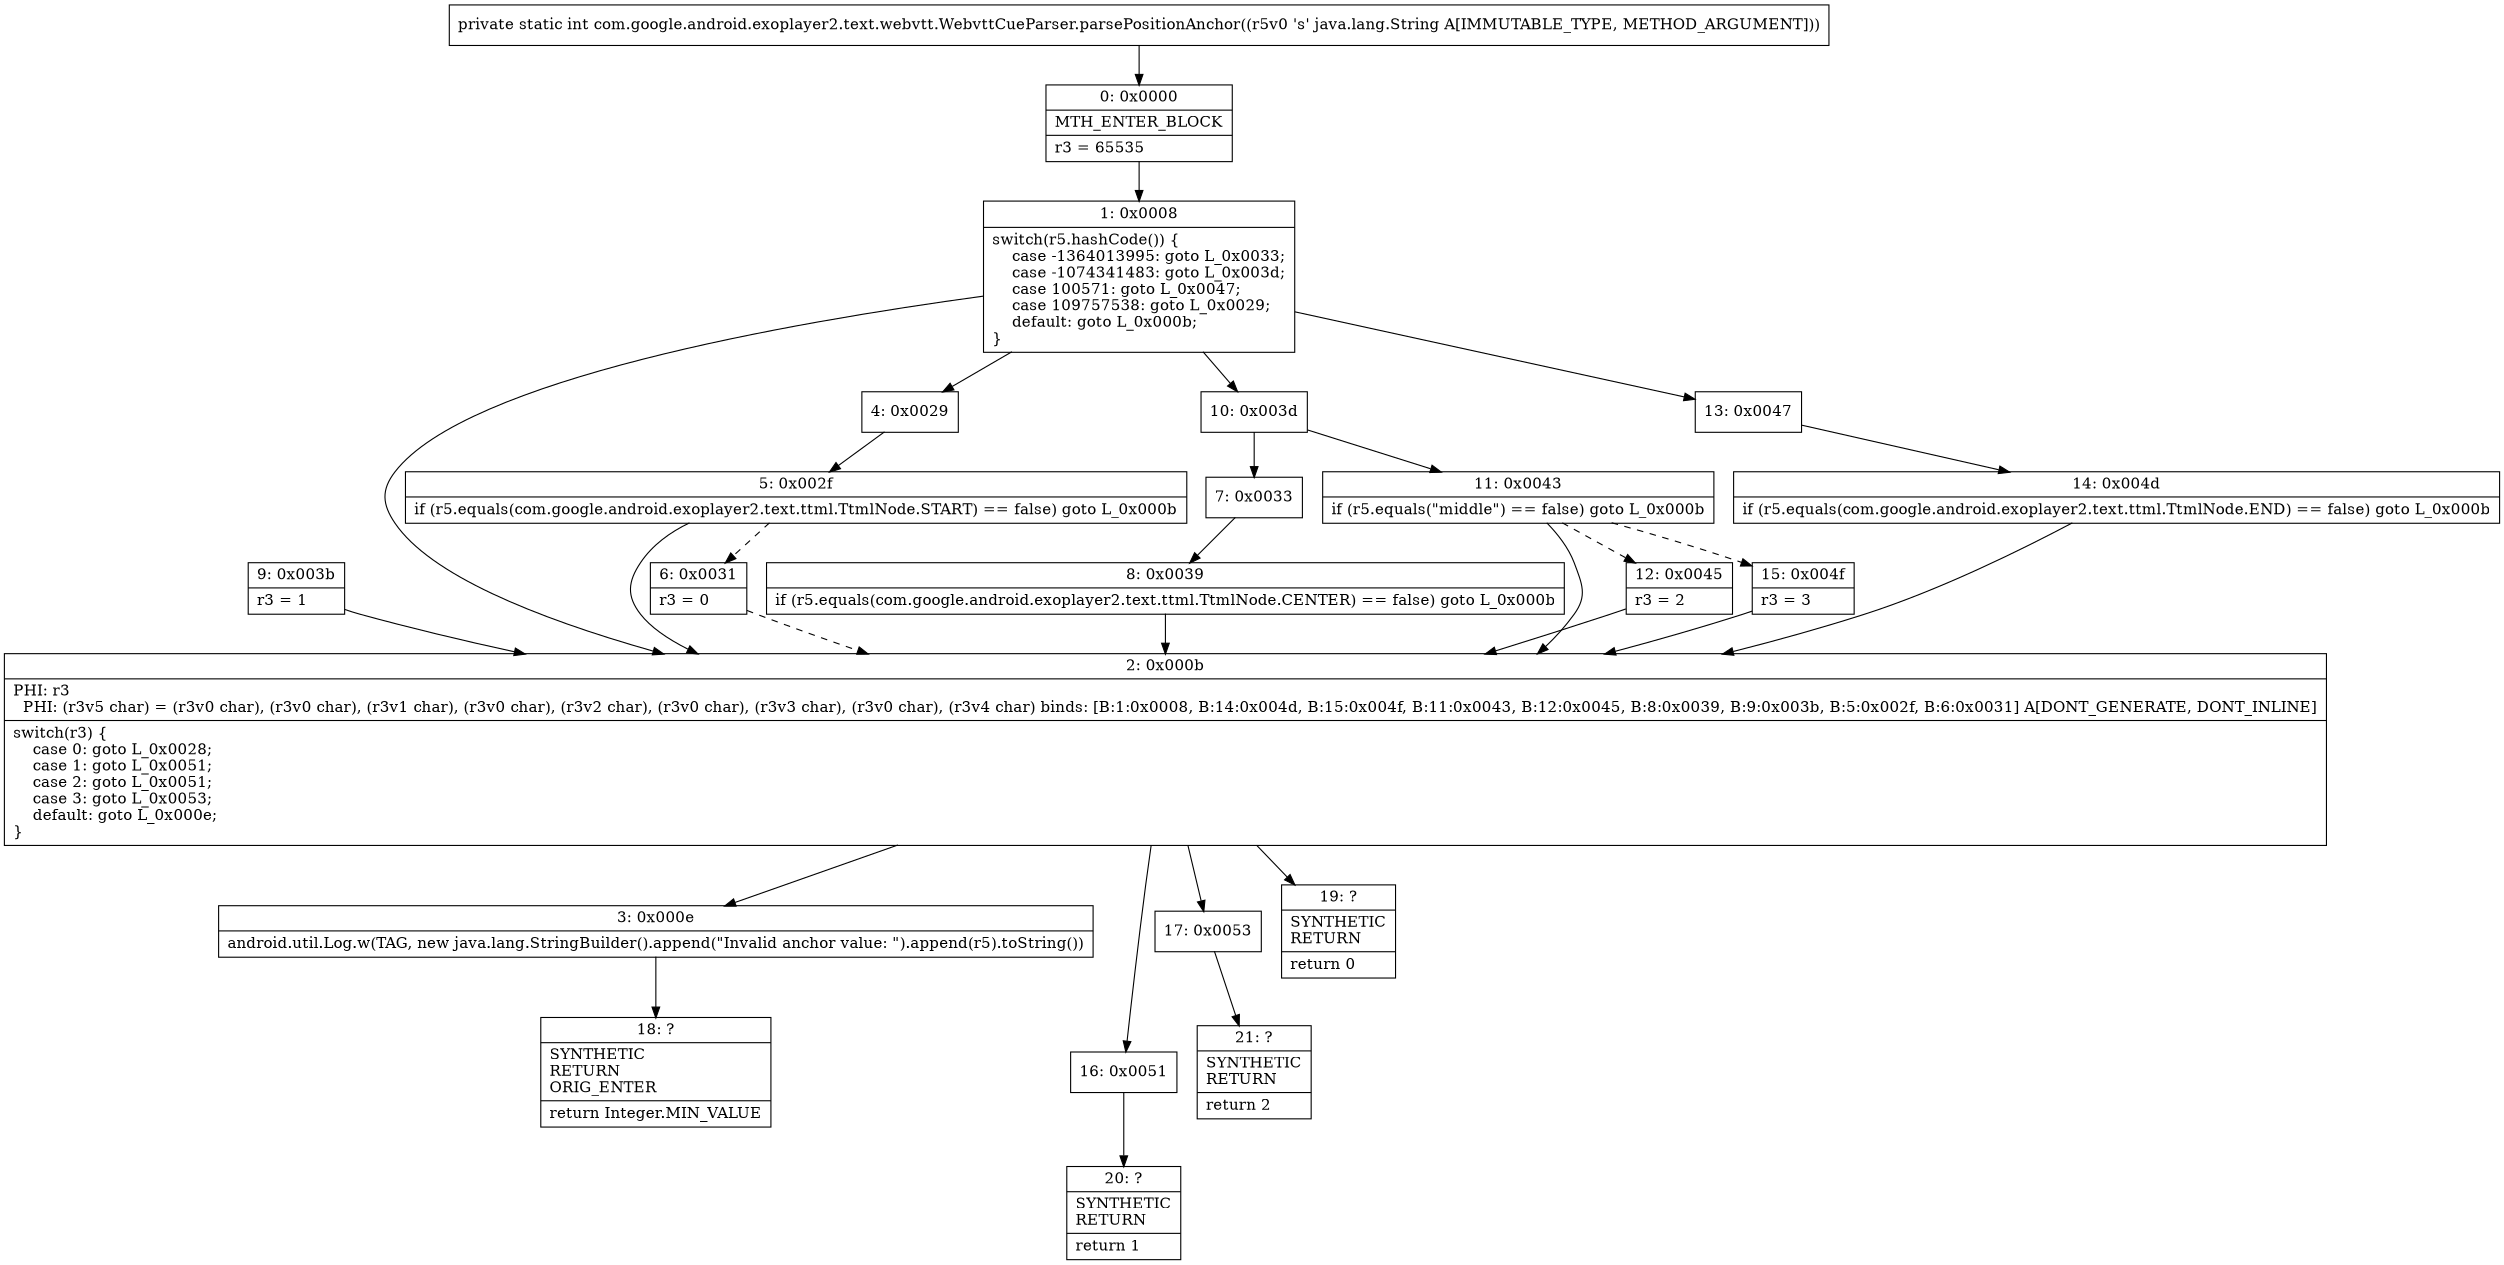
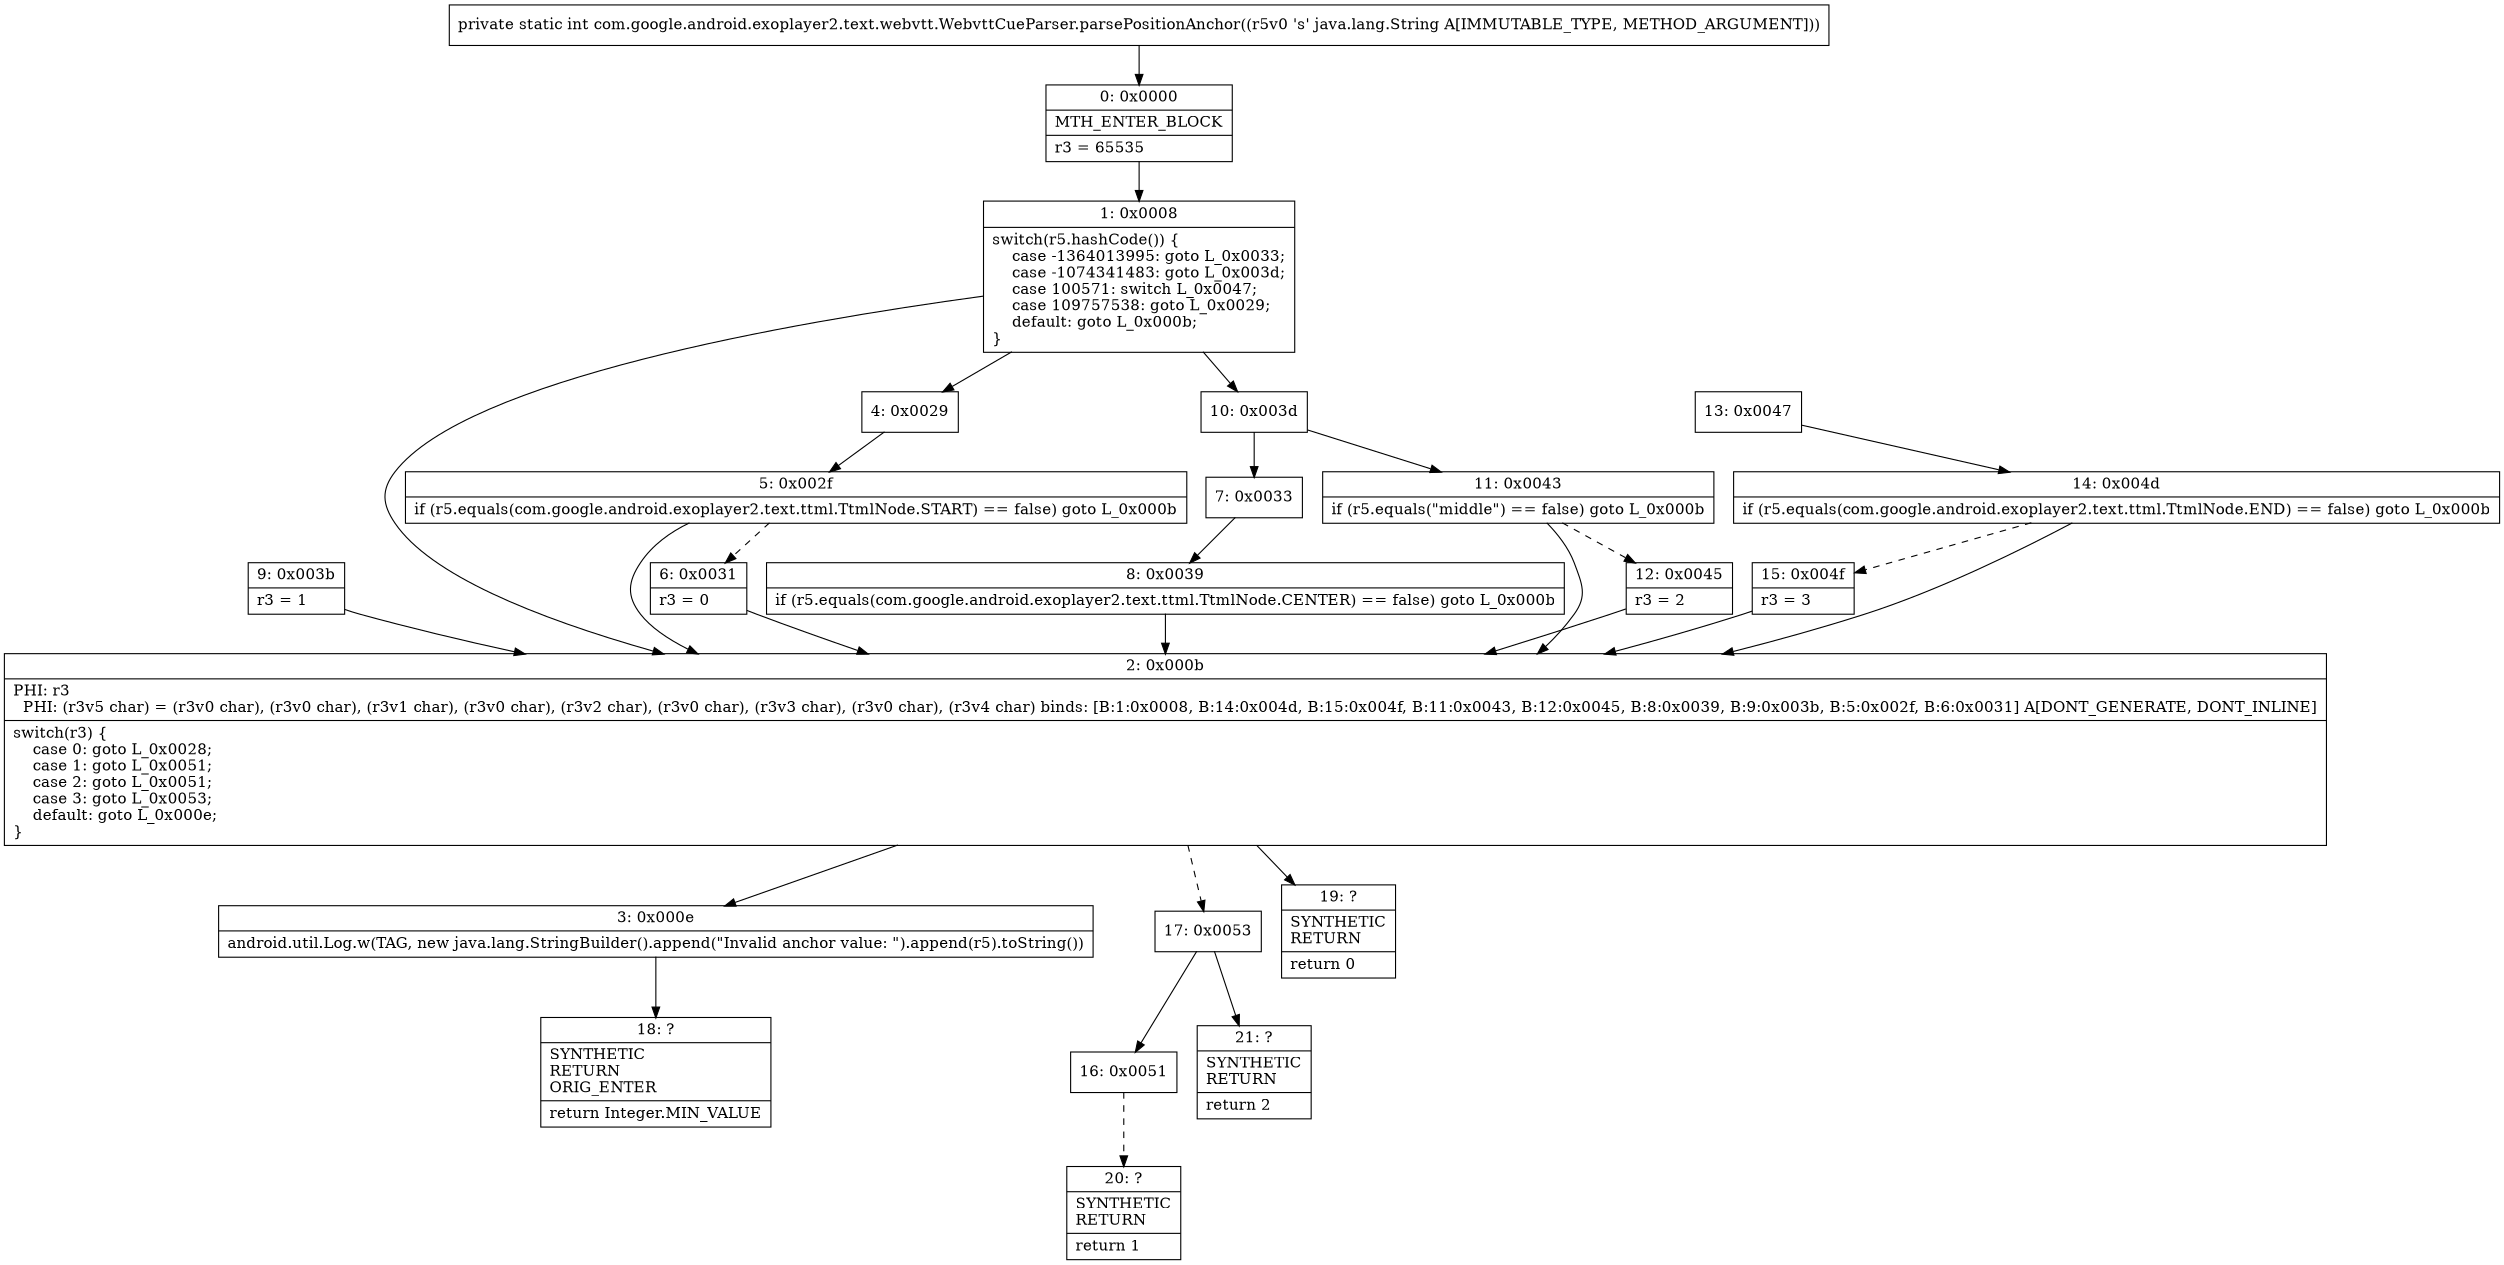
(1117, 289) -> (1125, 289)
(1490, 354) -> none
(1677, 542) -> (1948, 546)
(802, 631) -> (802, 631)
(1195, 873) -> (1195, 873)
(1138, 943) -> (1169, 997)
(1124, 1124) -> (1124, 1124)
